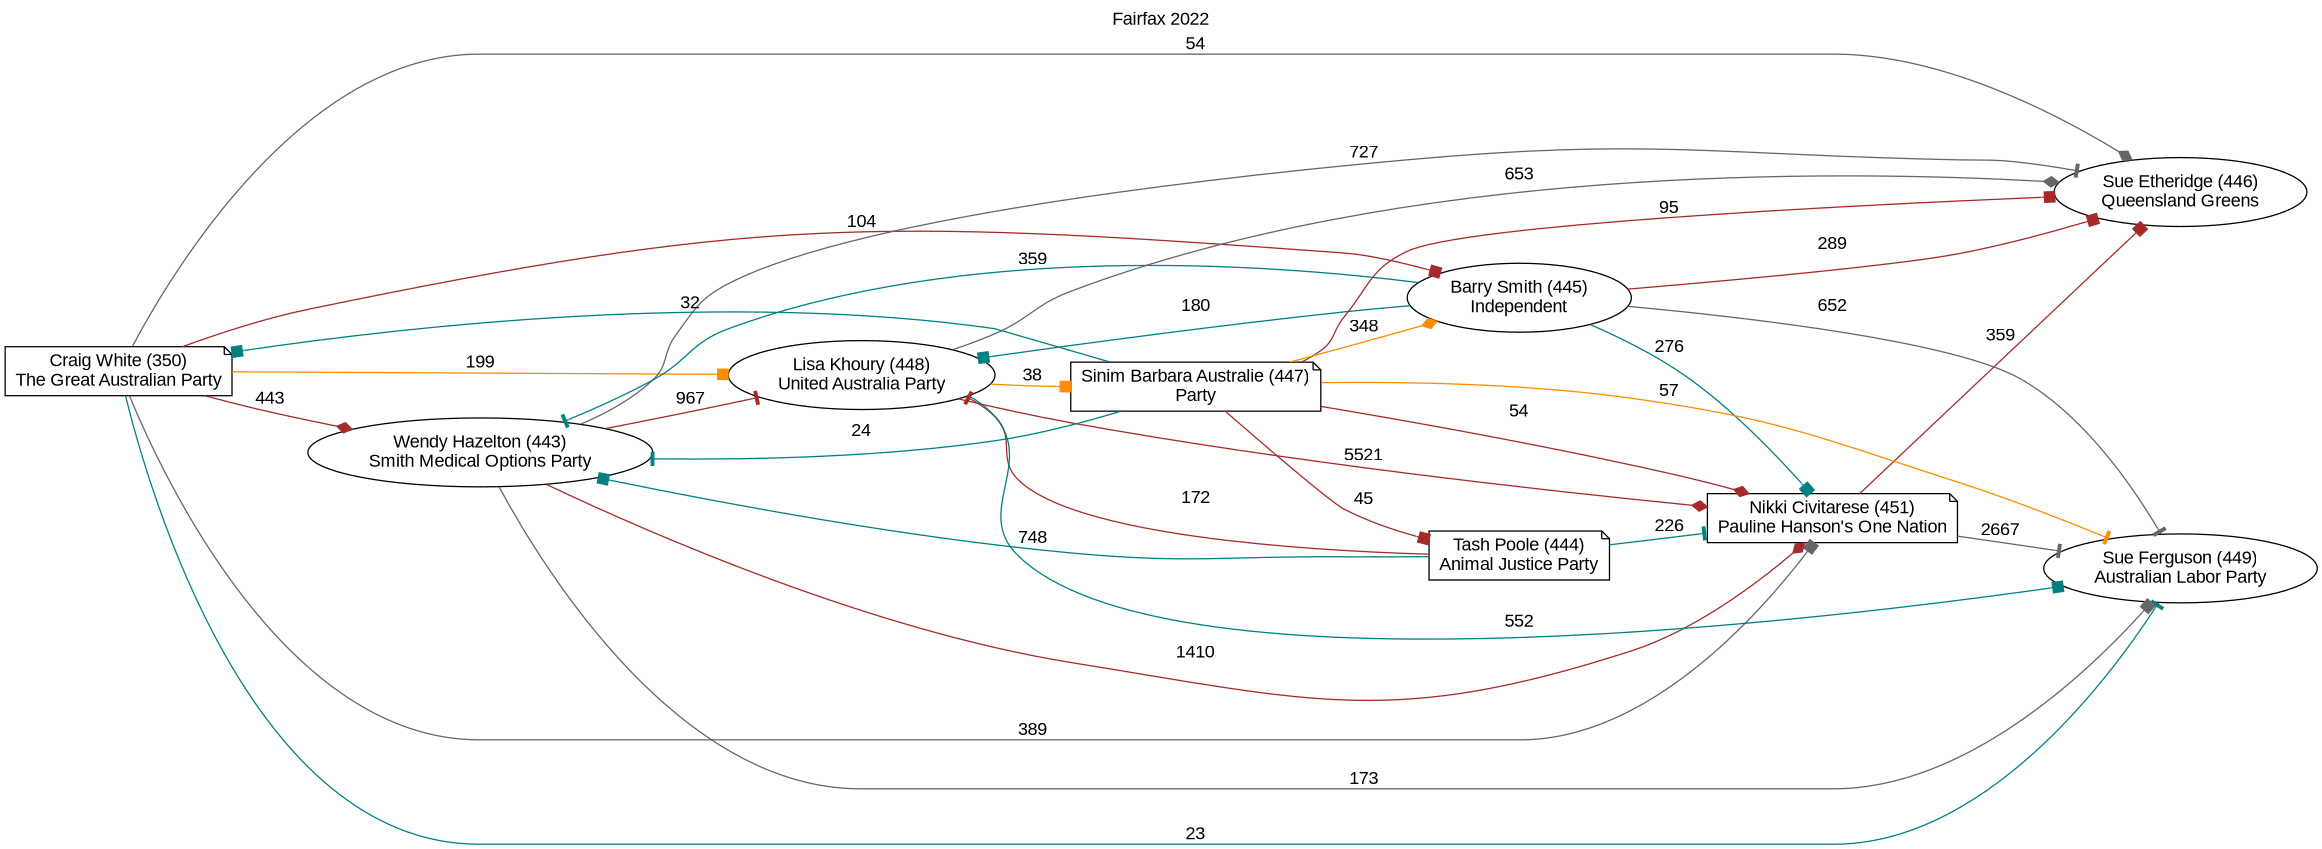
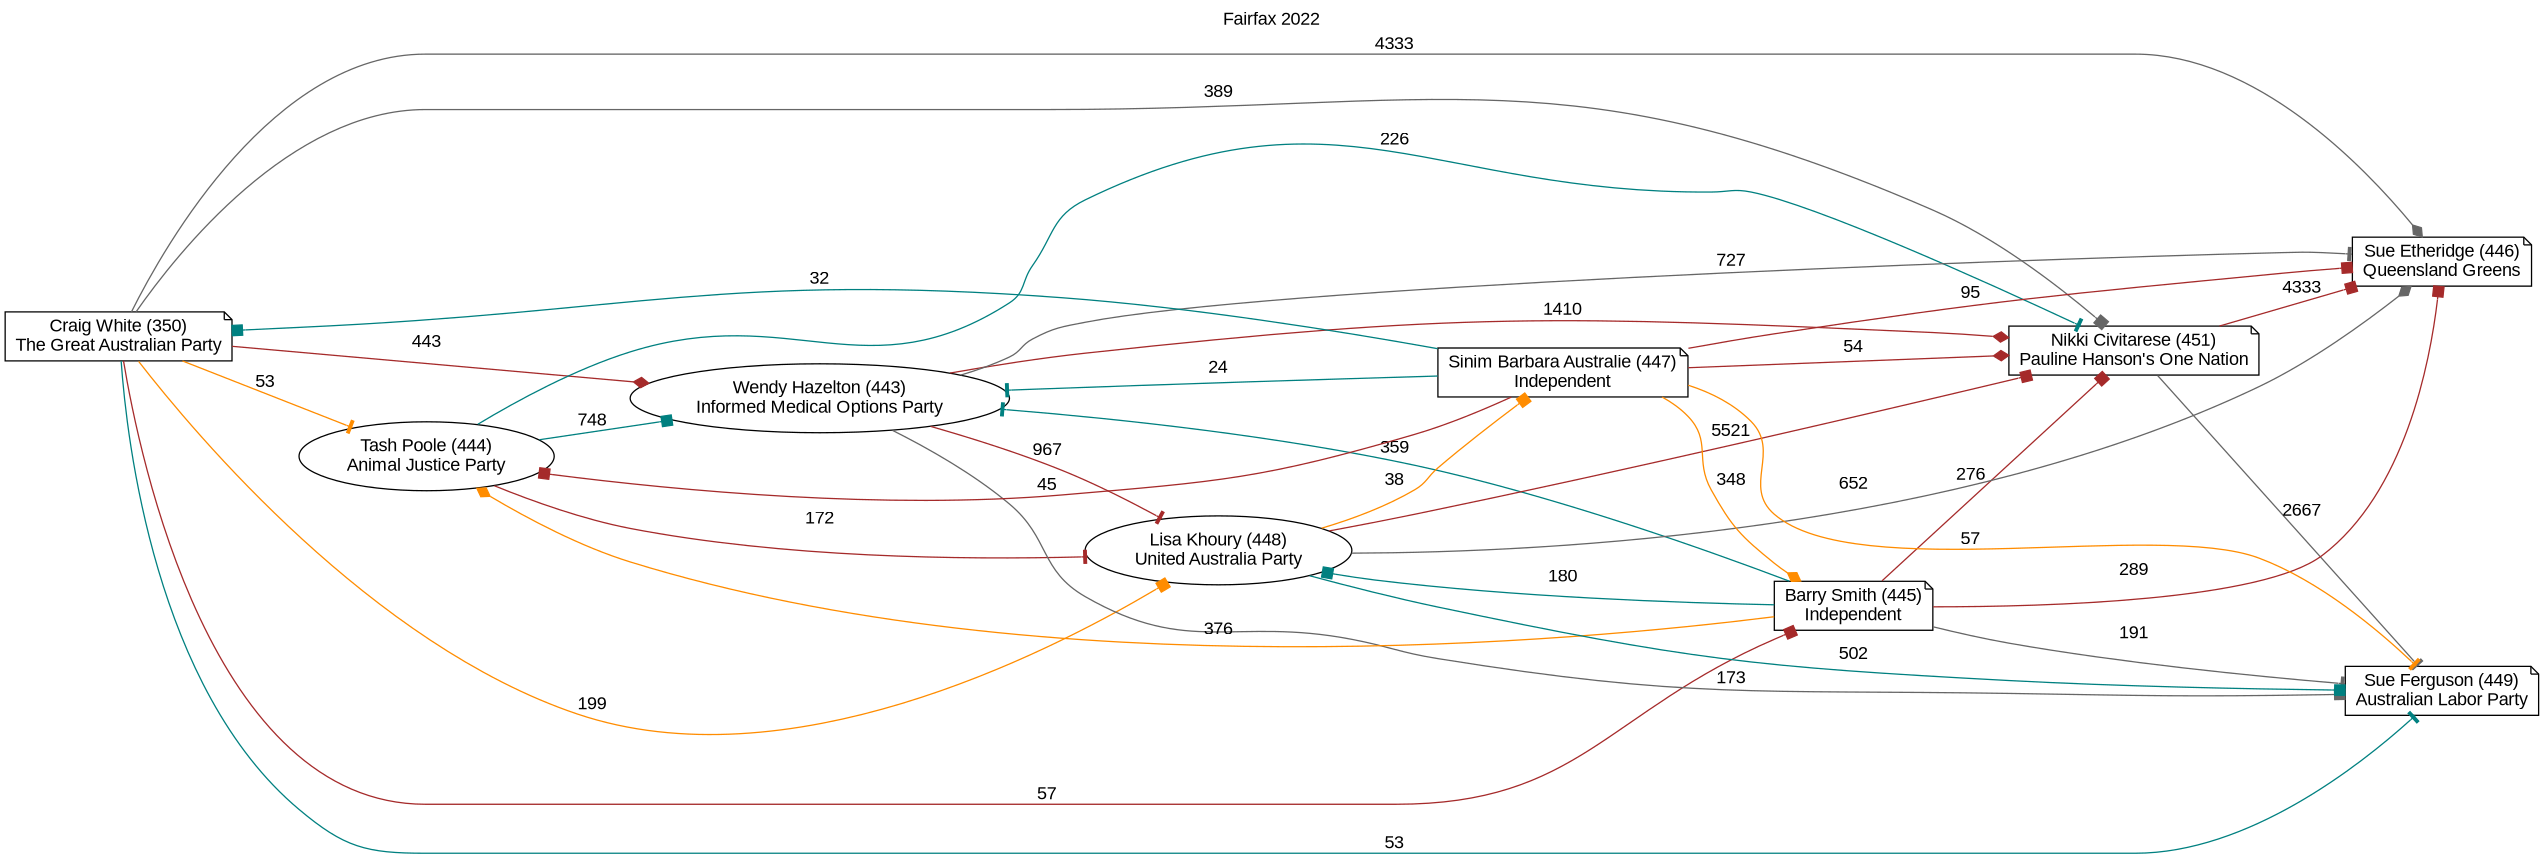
(1196, 44) -> (1395, 44)
(1519, 175) -> (1854, 484)
(2181, 192) -> (2442, 262)
(862, 222) -> (1047, 795)
(1519, 298) -> (1854, 606)
(1832, 306) -> (2134, 633)
(2001, 336) -> (2302, 288)
(1196, 387) -> (1563, 372)
(1705, 391) -> (1978, 492)
none -> (264, 393)
(480, 452) -> (820, 398)
(1324, 462) -> (1675, 458)
(1519, 556) -> (427, 456)
(2181, 568) -> (2442, 691)
(1519, 622) -> (1854, 654)
none -> (1122, 642)
(1196, 835) -> (1395, 844)
